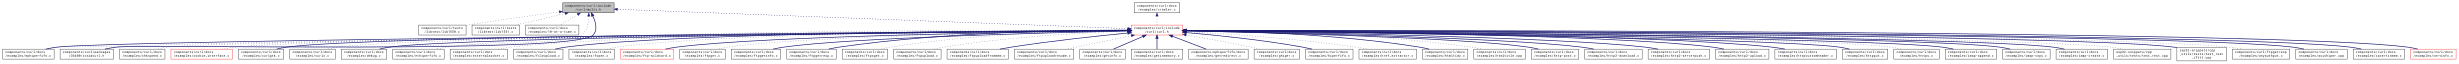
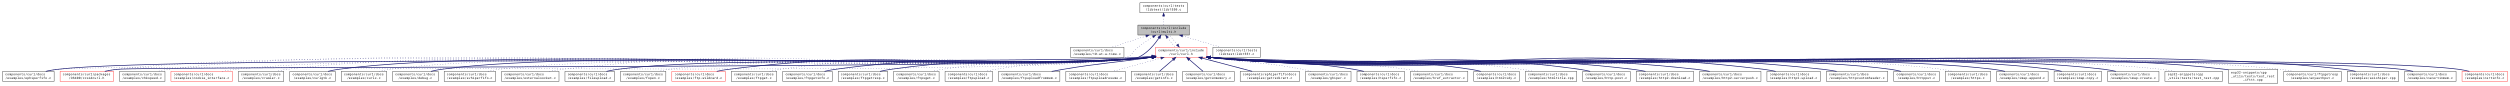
(513, 18) -> (1164, 21)
(1157, 21) -> (714, 60)
(87, 54) -> (87, 76)
